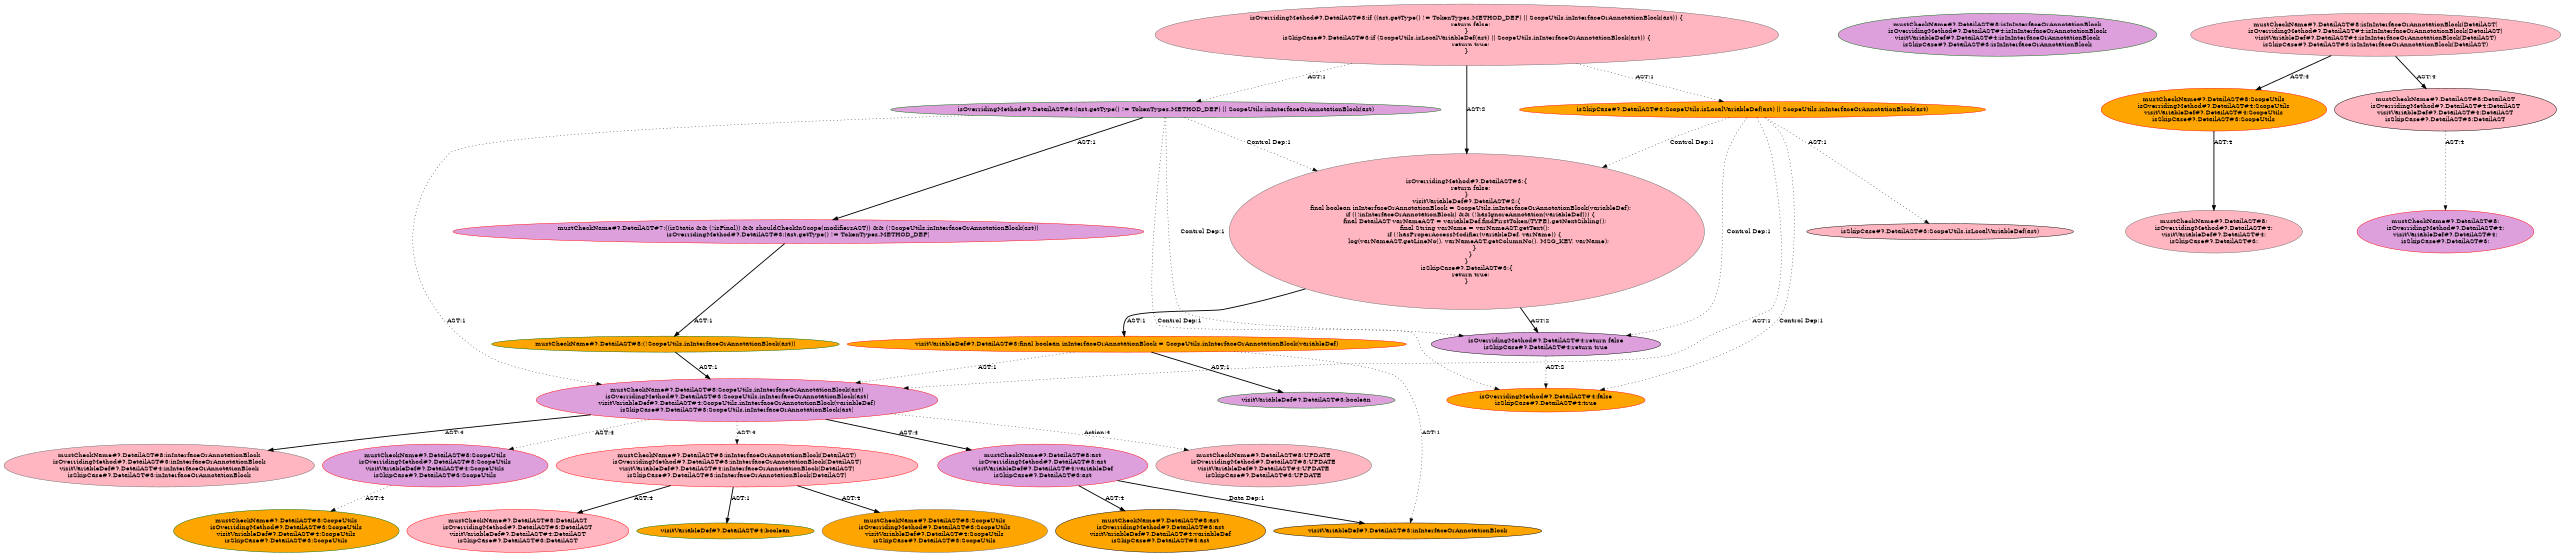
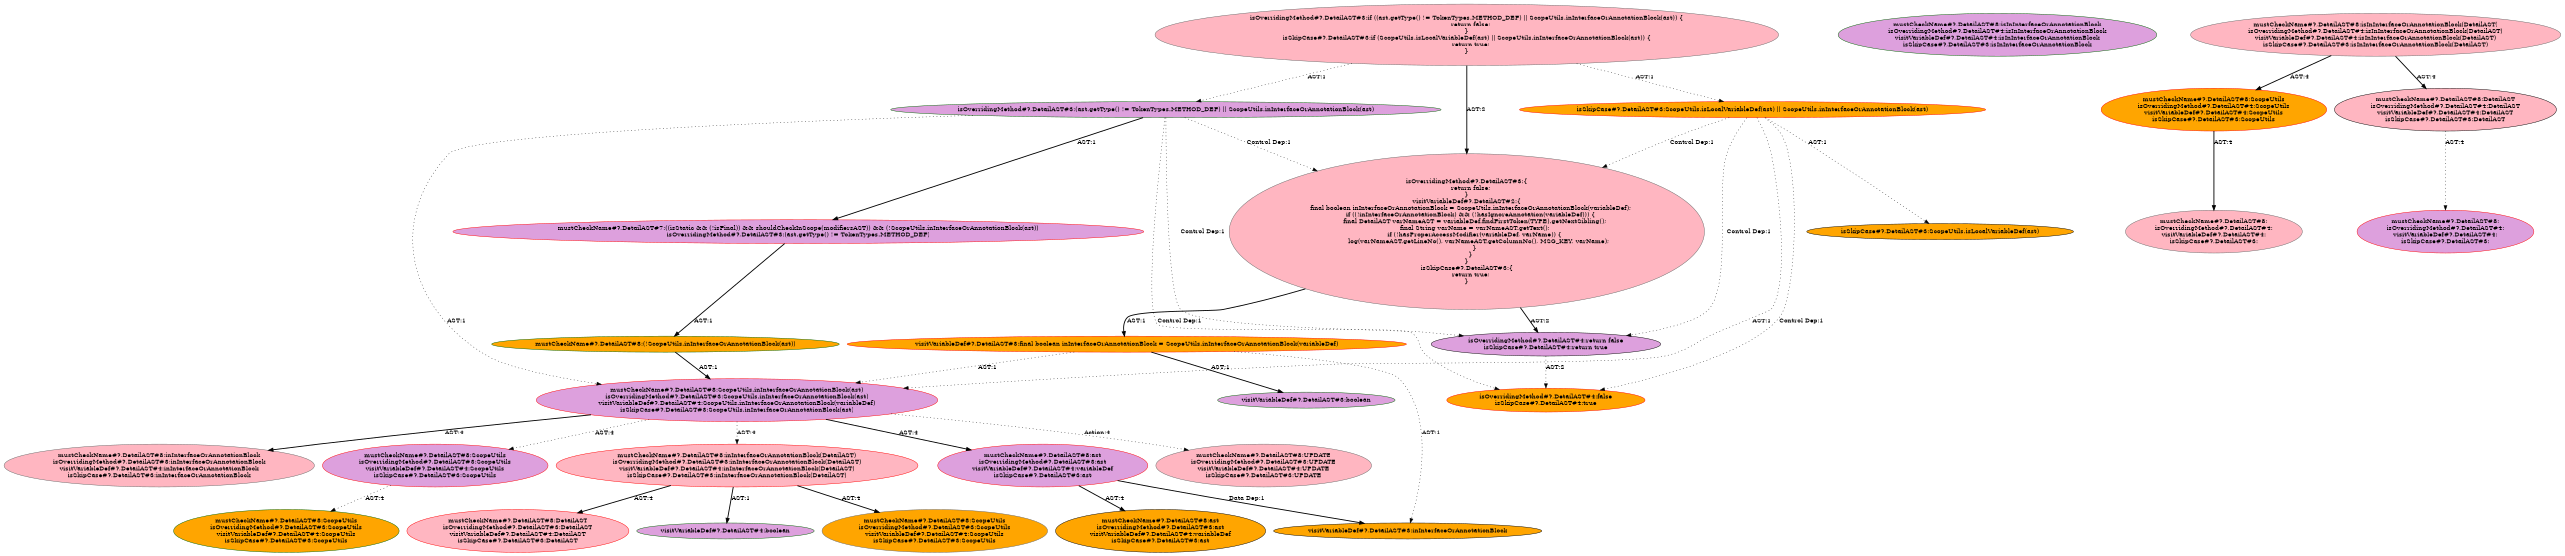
(1940, 232) -> (1940, 232)
(725, 531) -> (725, 531)
